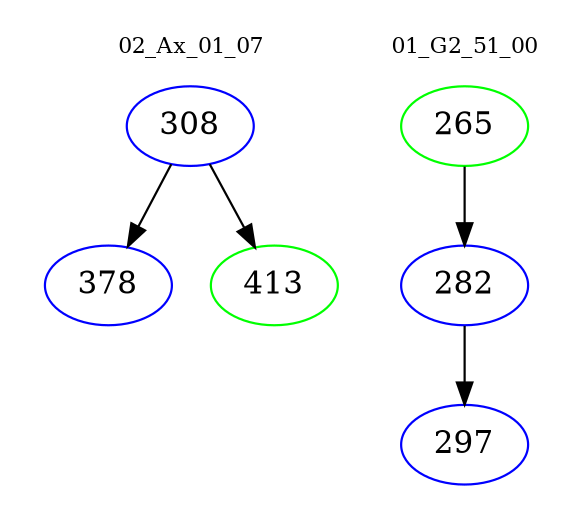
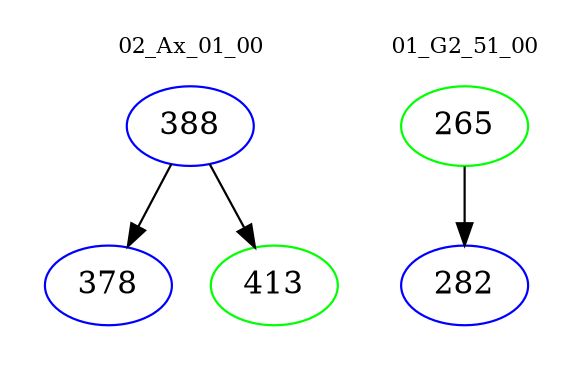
(191, 48) -> (191, 48)
(190, 126) -> (190, 126)
(465, 445) -> none
